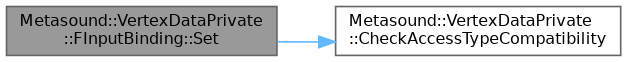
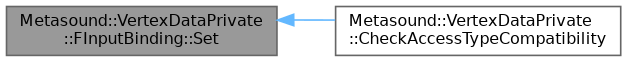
(298, 42) -> (315, 20)
